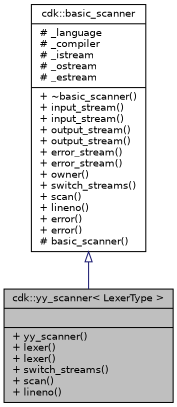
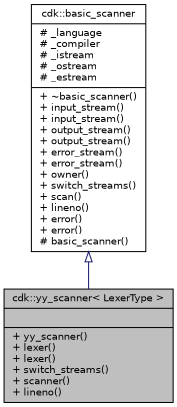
(33, 381) -> (42, 381)
